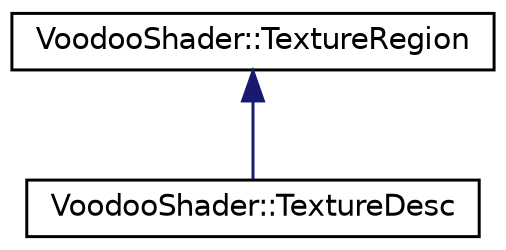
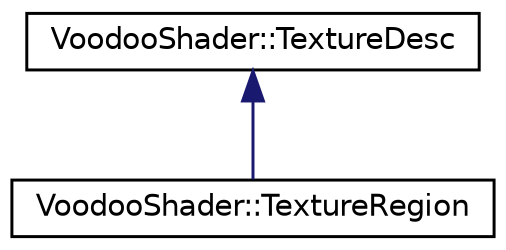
(253, 141) -> (253, 141)
